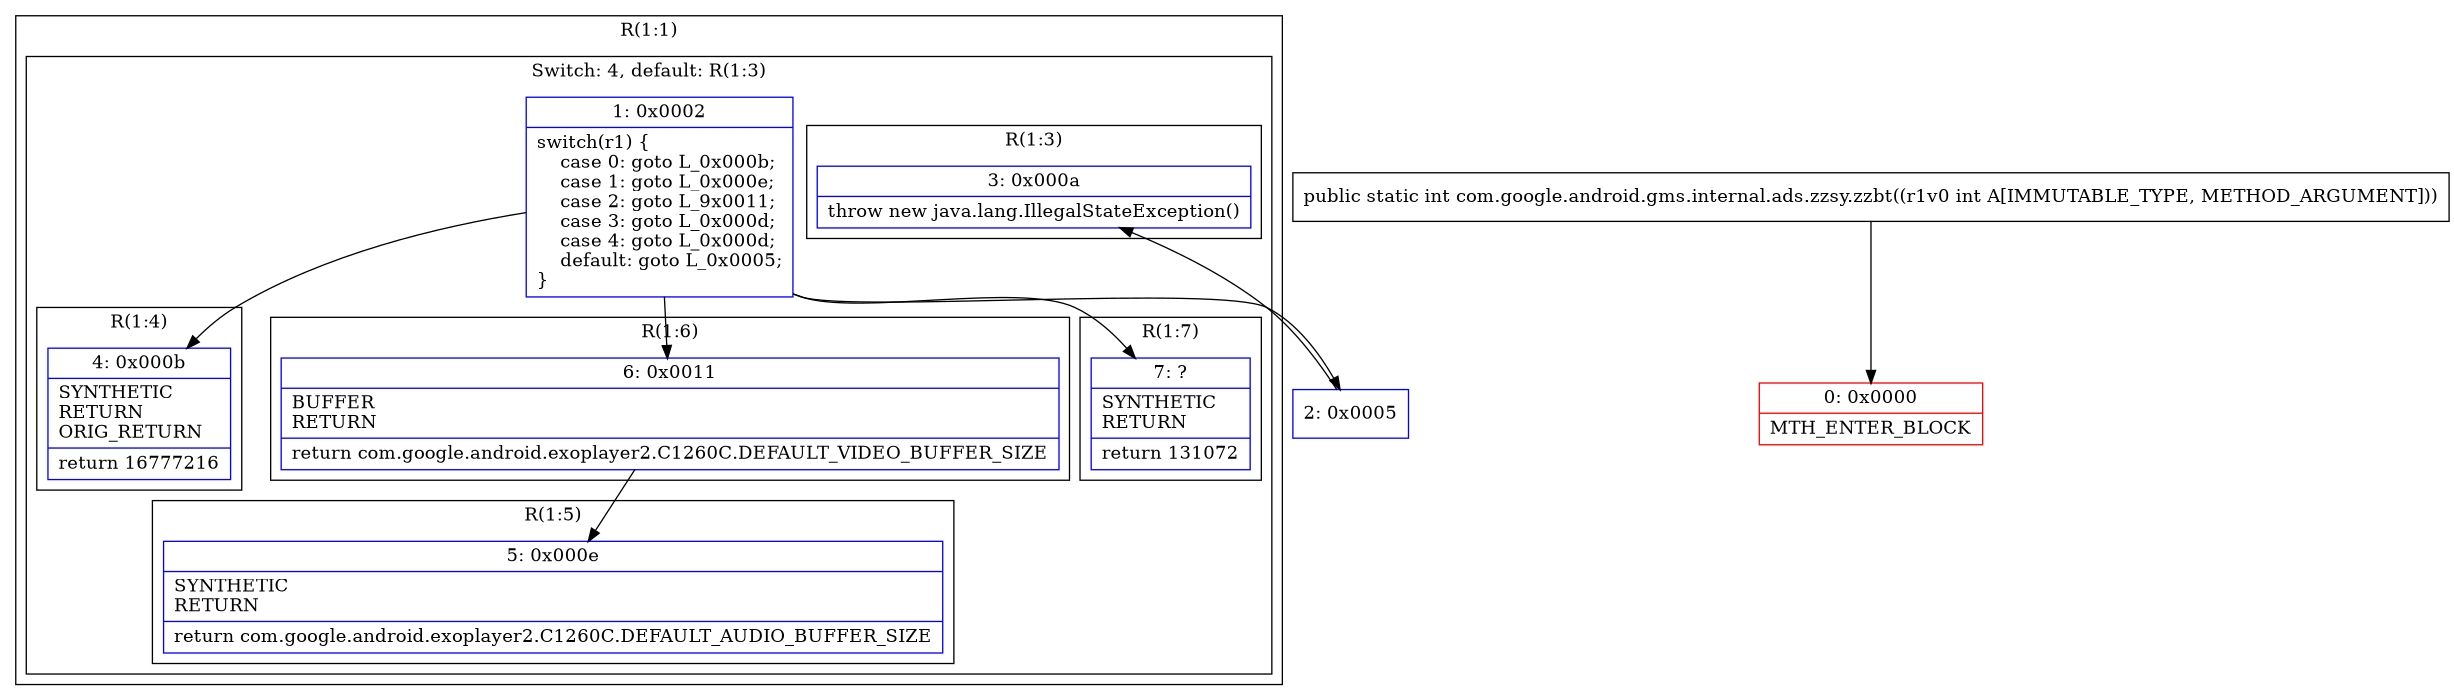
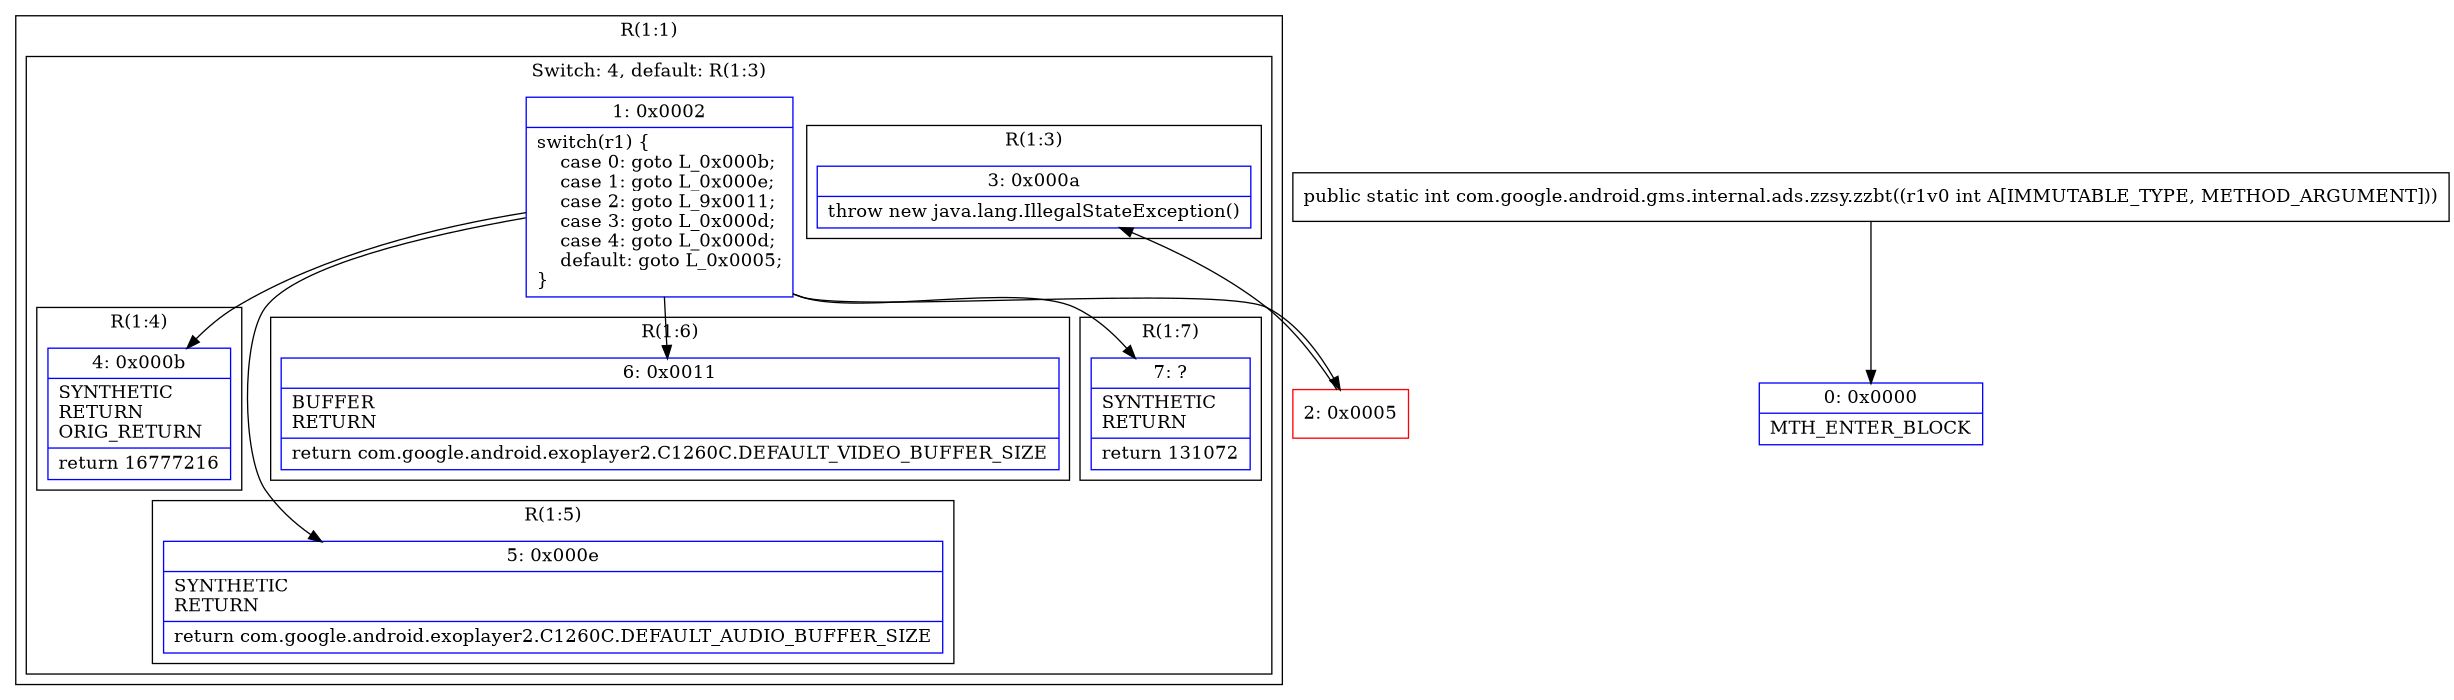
(1351, 414) -> (1351, 414)
(1871, 414) -> (1871, 414)
(620, 492) -> (275, 298)
